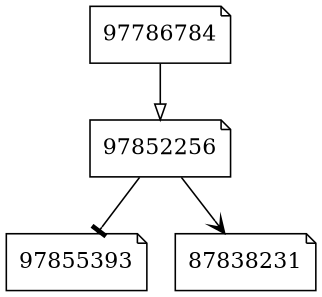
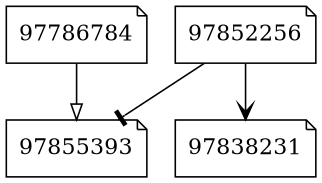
(160, 84) -> (77, 84)
(246, 262) -> (246, 148)
